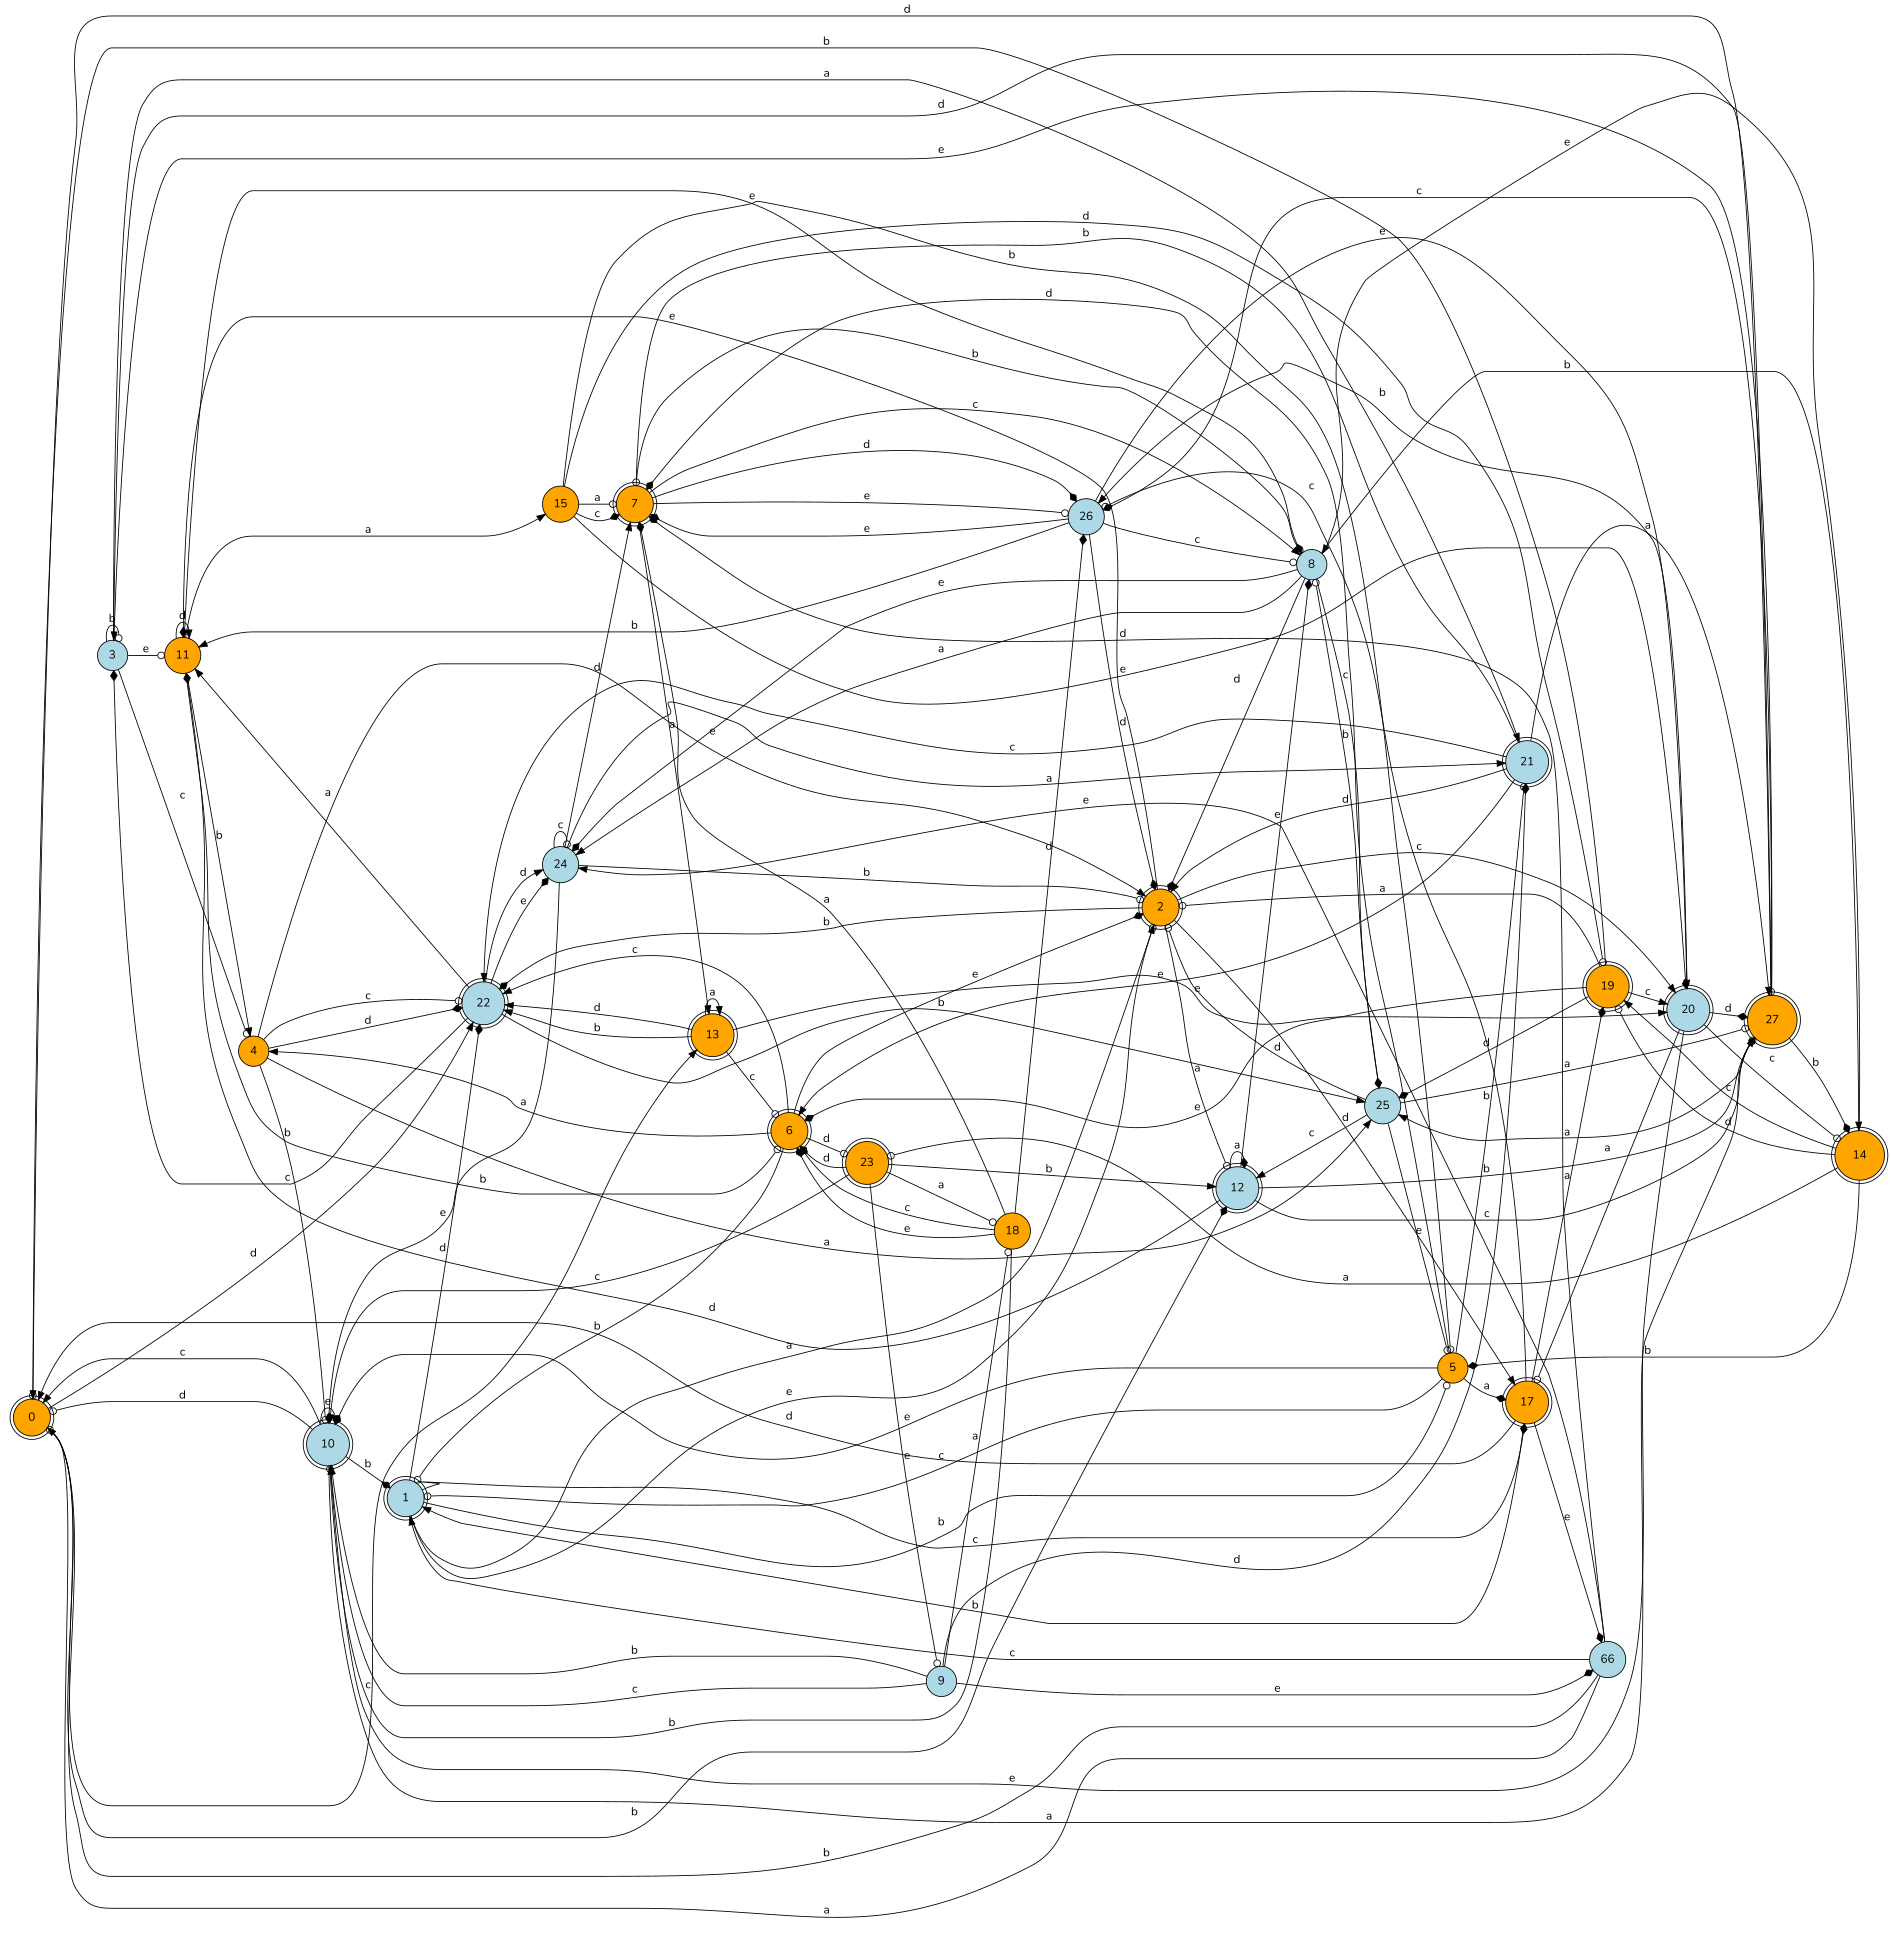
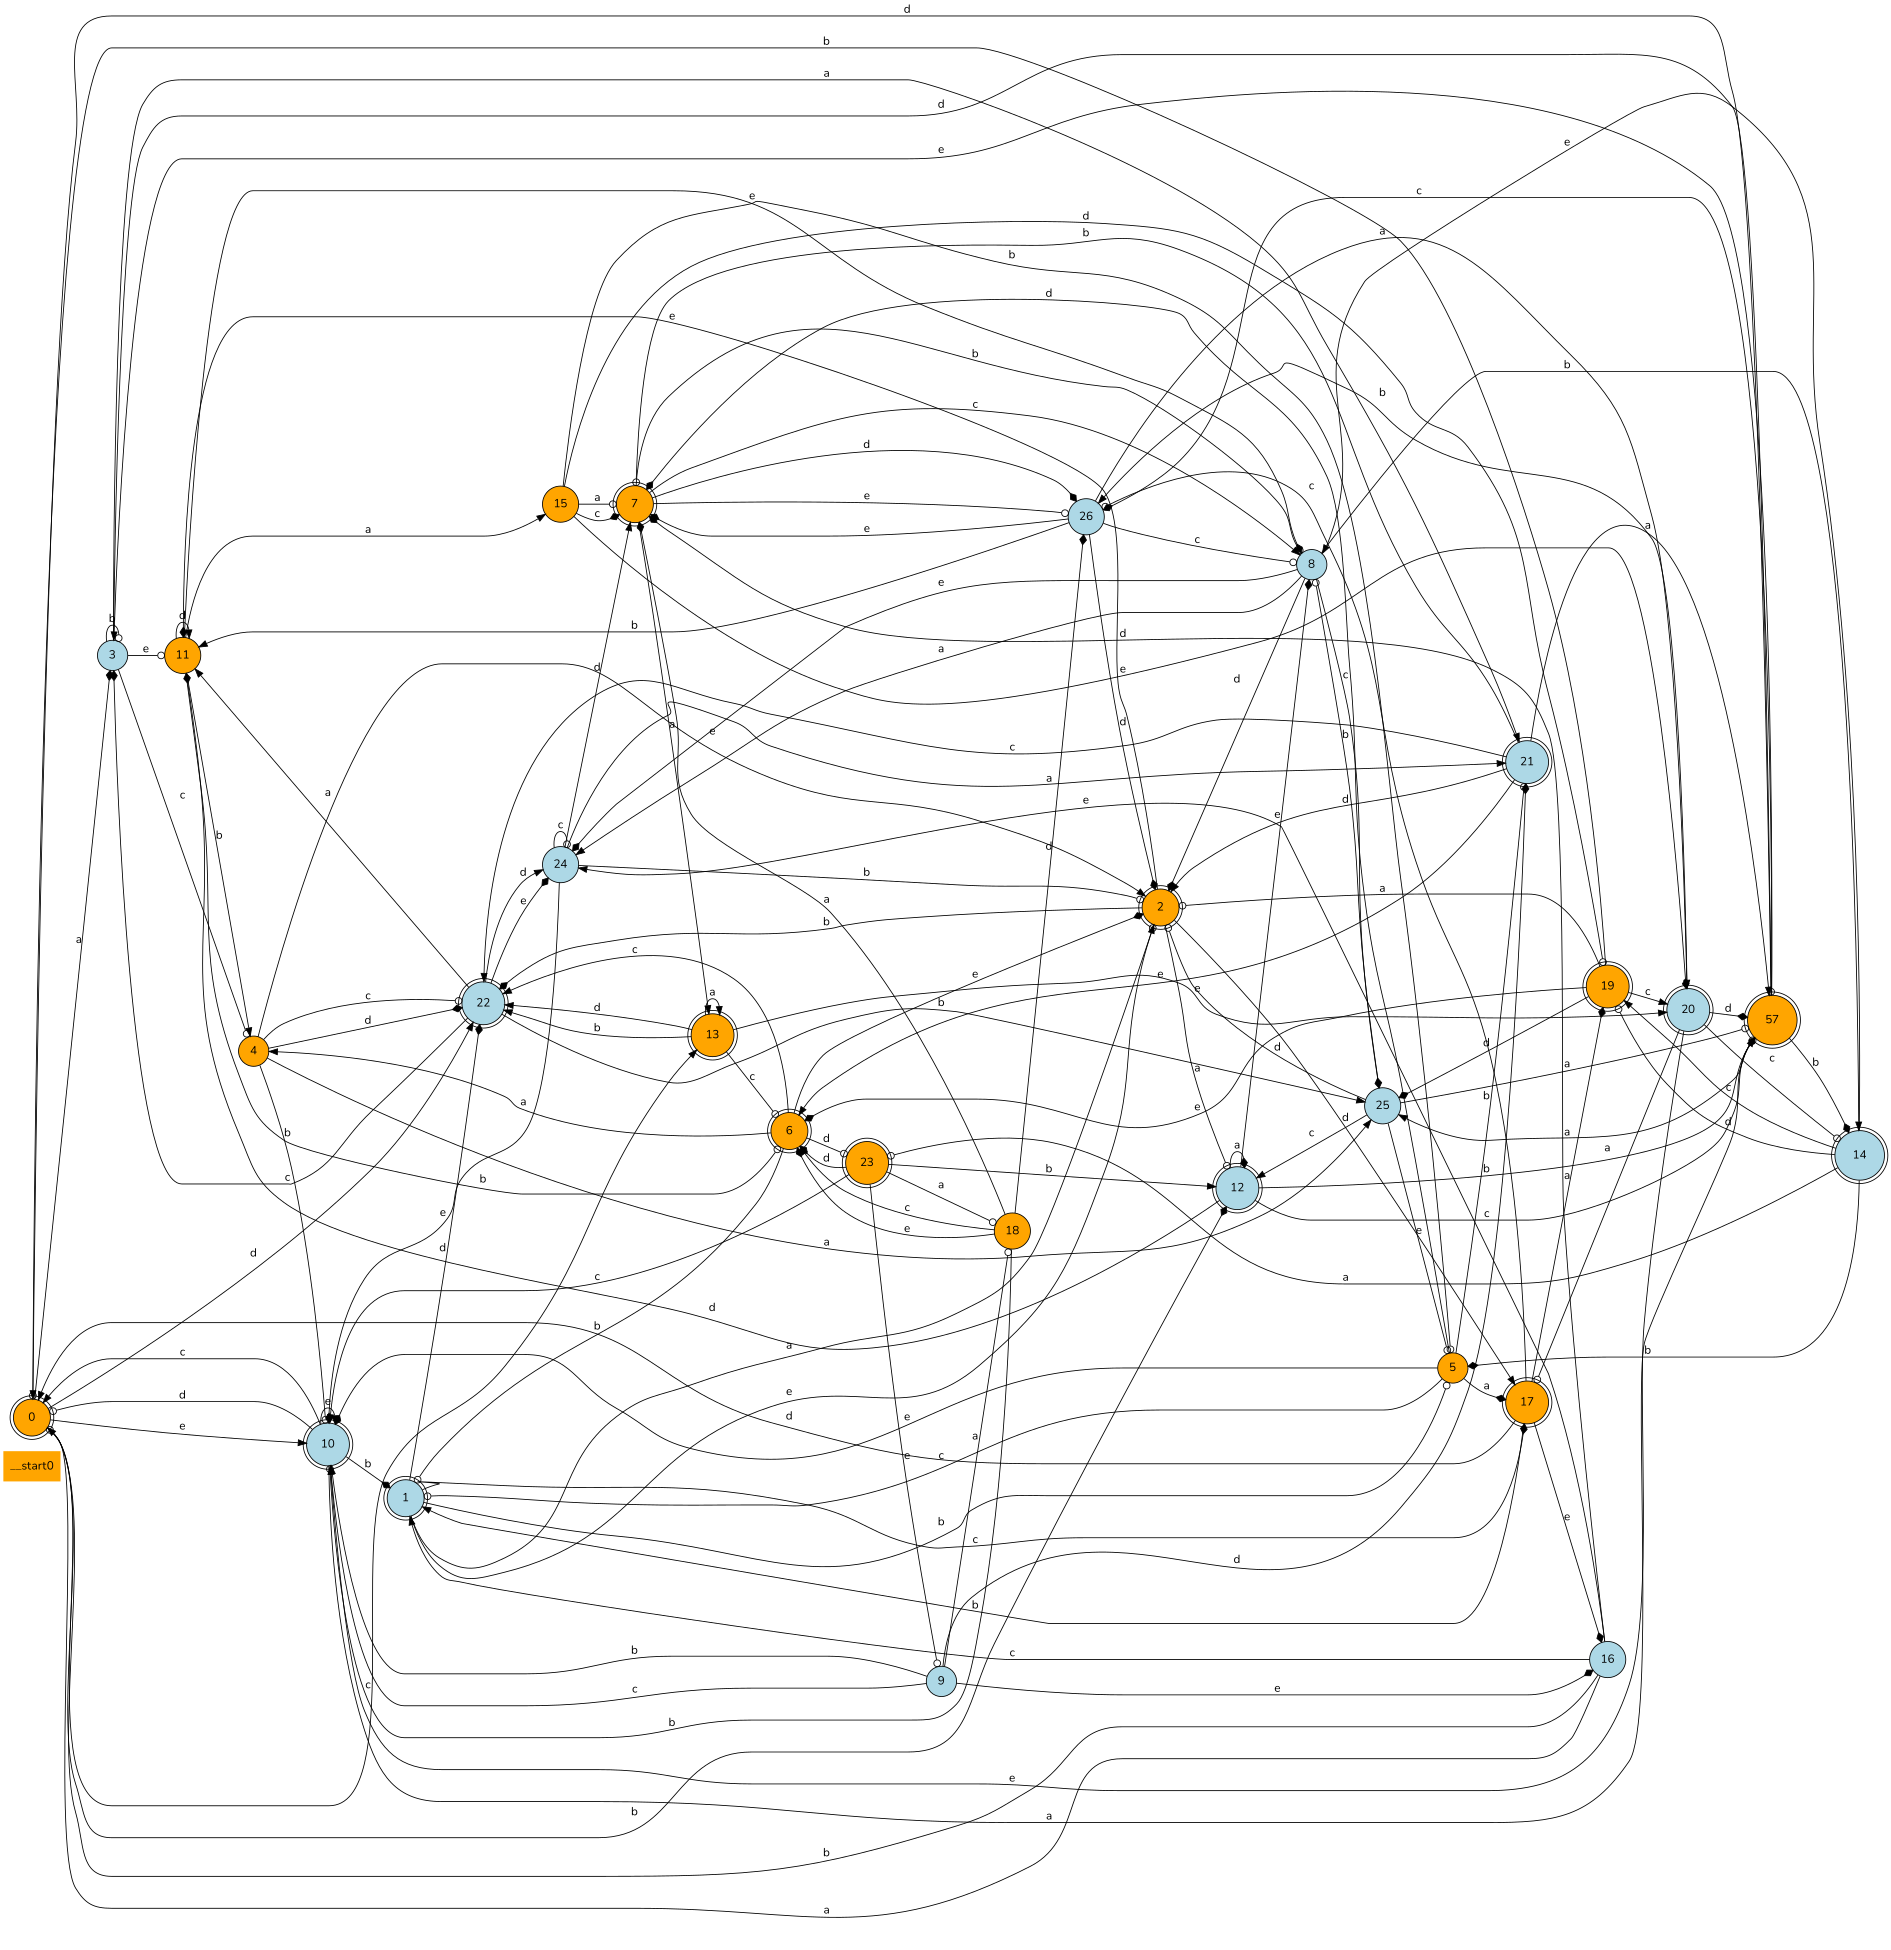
(1383, 231) -> (1383, 231)
(1443, 854) -> none
(1772, 1020) -> (1772, 1020)
none -> (72, 1040)
(1860, 1155) -> (1860, 1155)
none -> (174, 1434)
none -> (32, 1466)
(1608, 1660) -> (1608, 1660)
